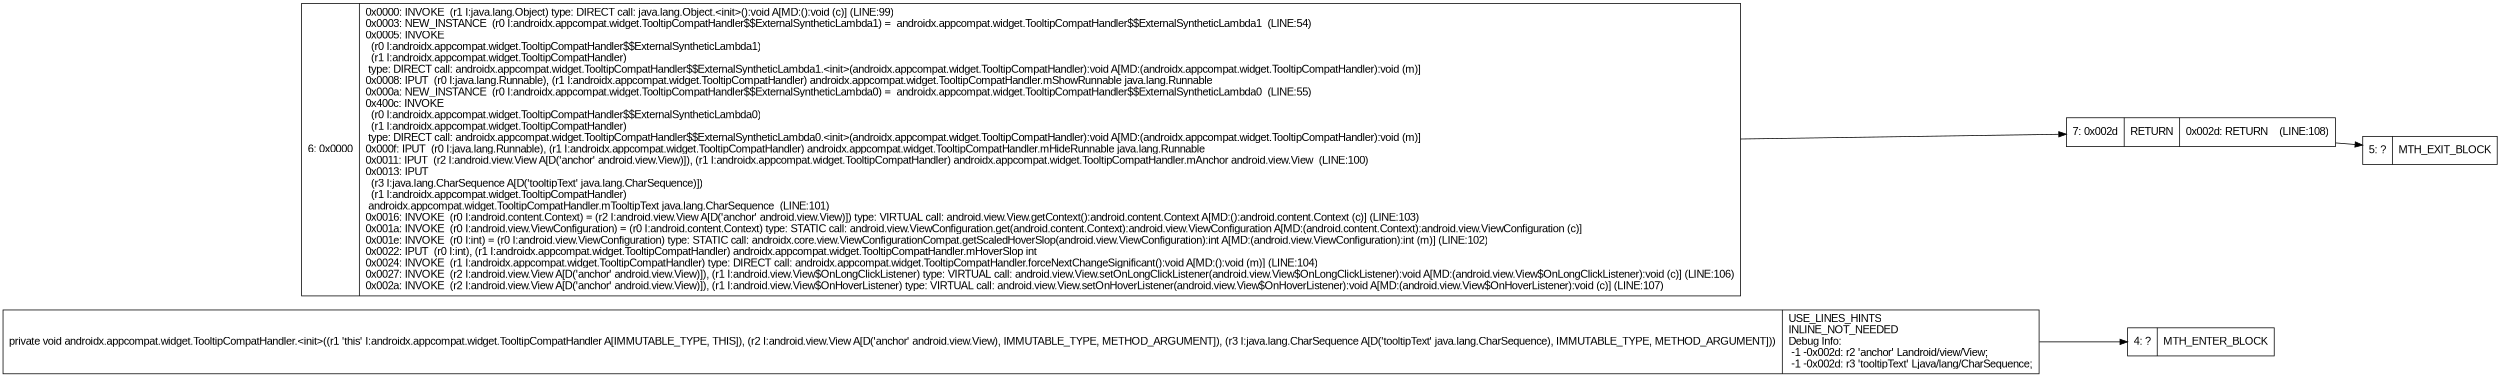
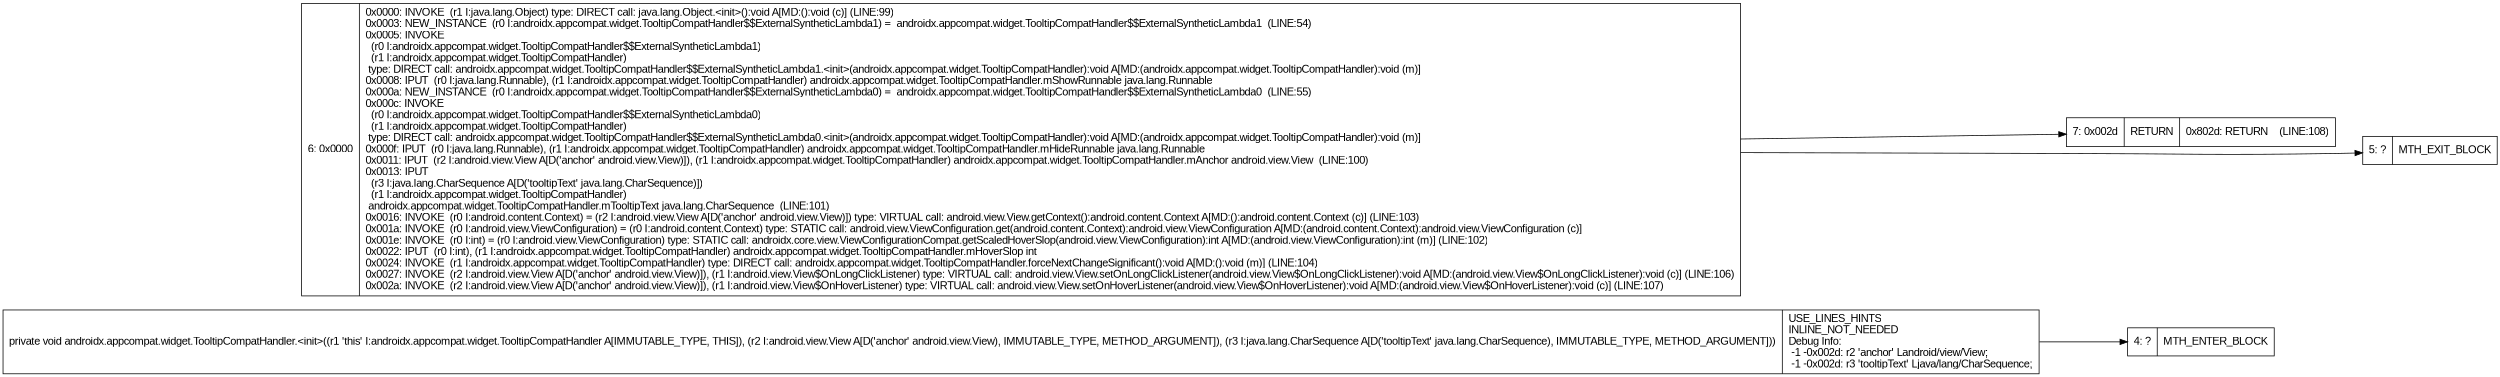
(408, 104) -> (408, 104)
(2258, 132) -> (2258, 132)
(2345, 144) -> (2048, 153)
